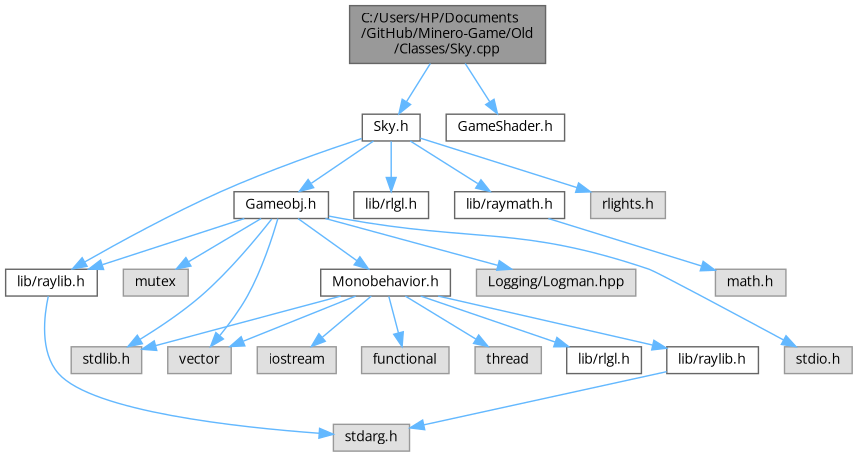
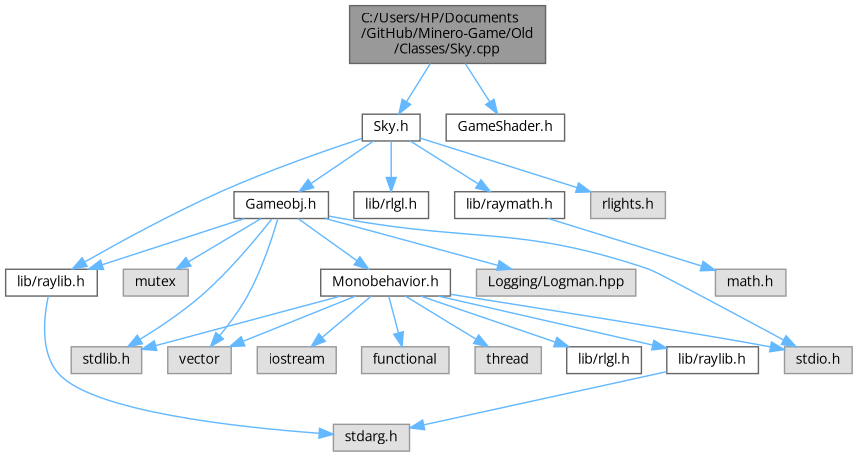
none -> (611, 320)
